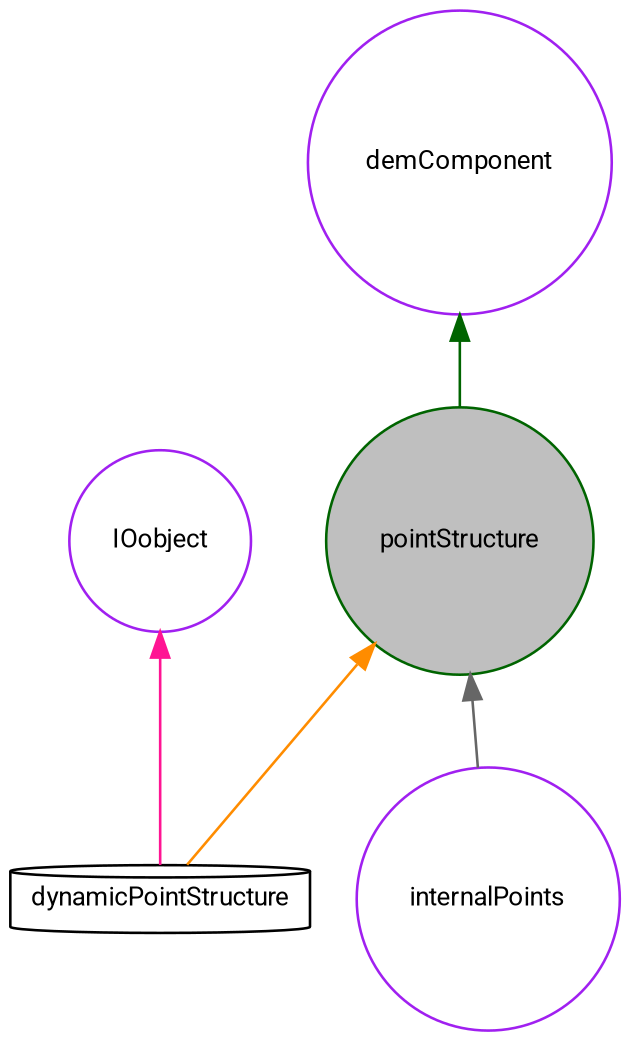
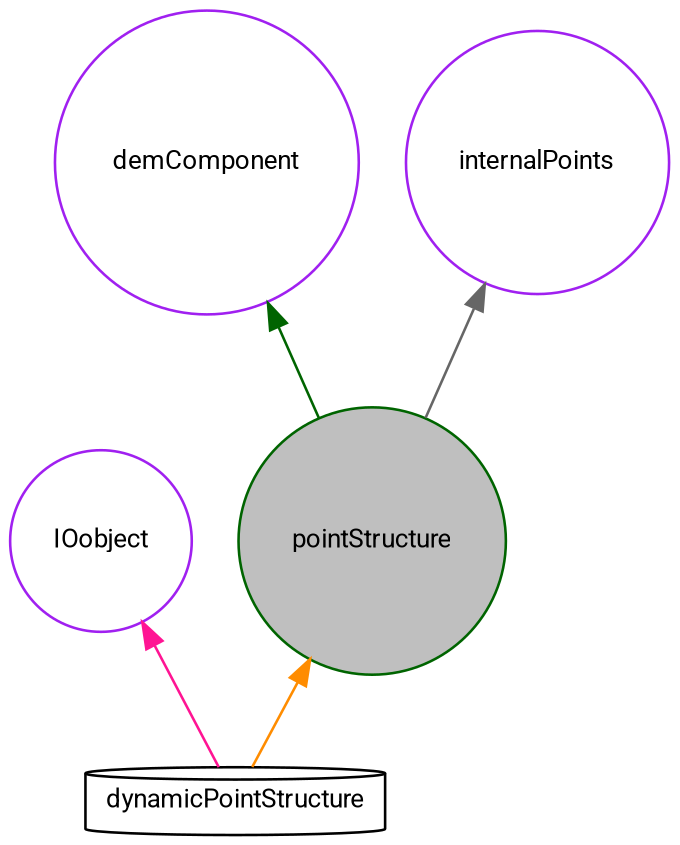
(475, 734) -> (450, 363)
